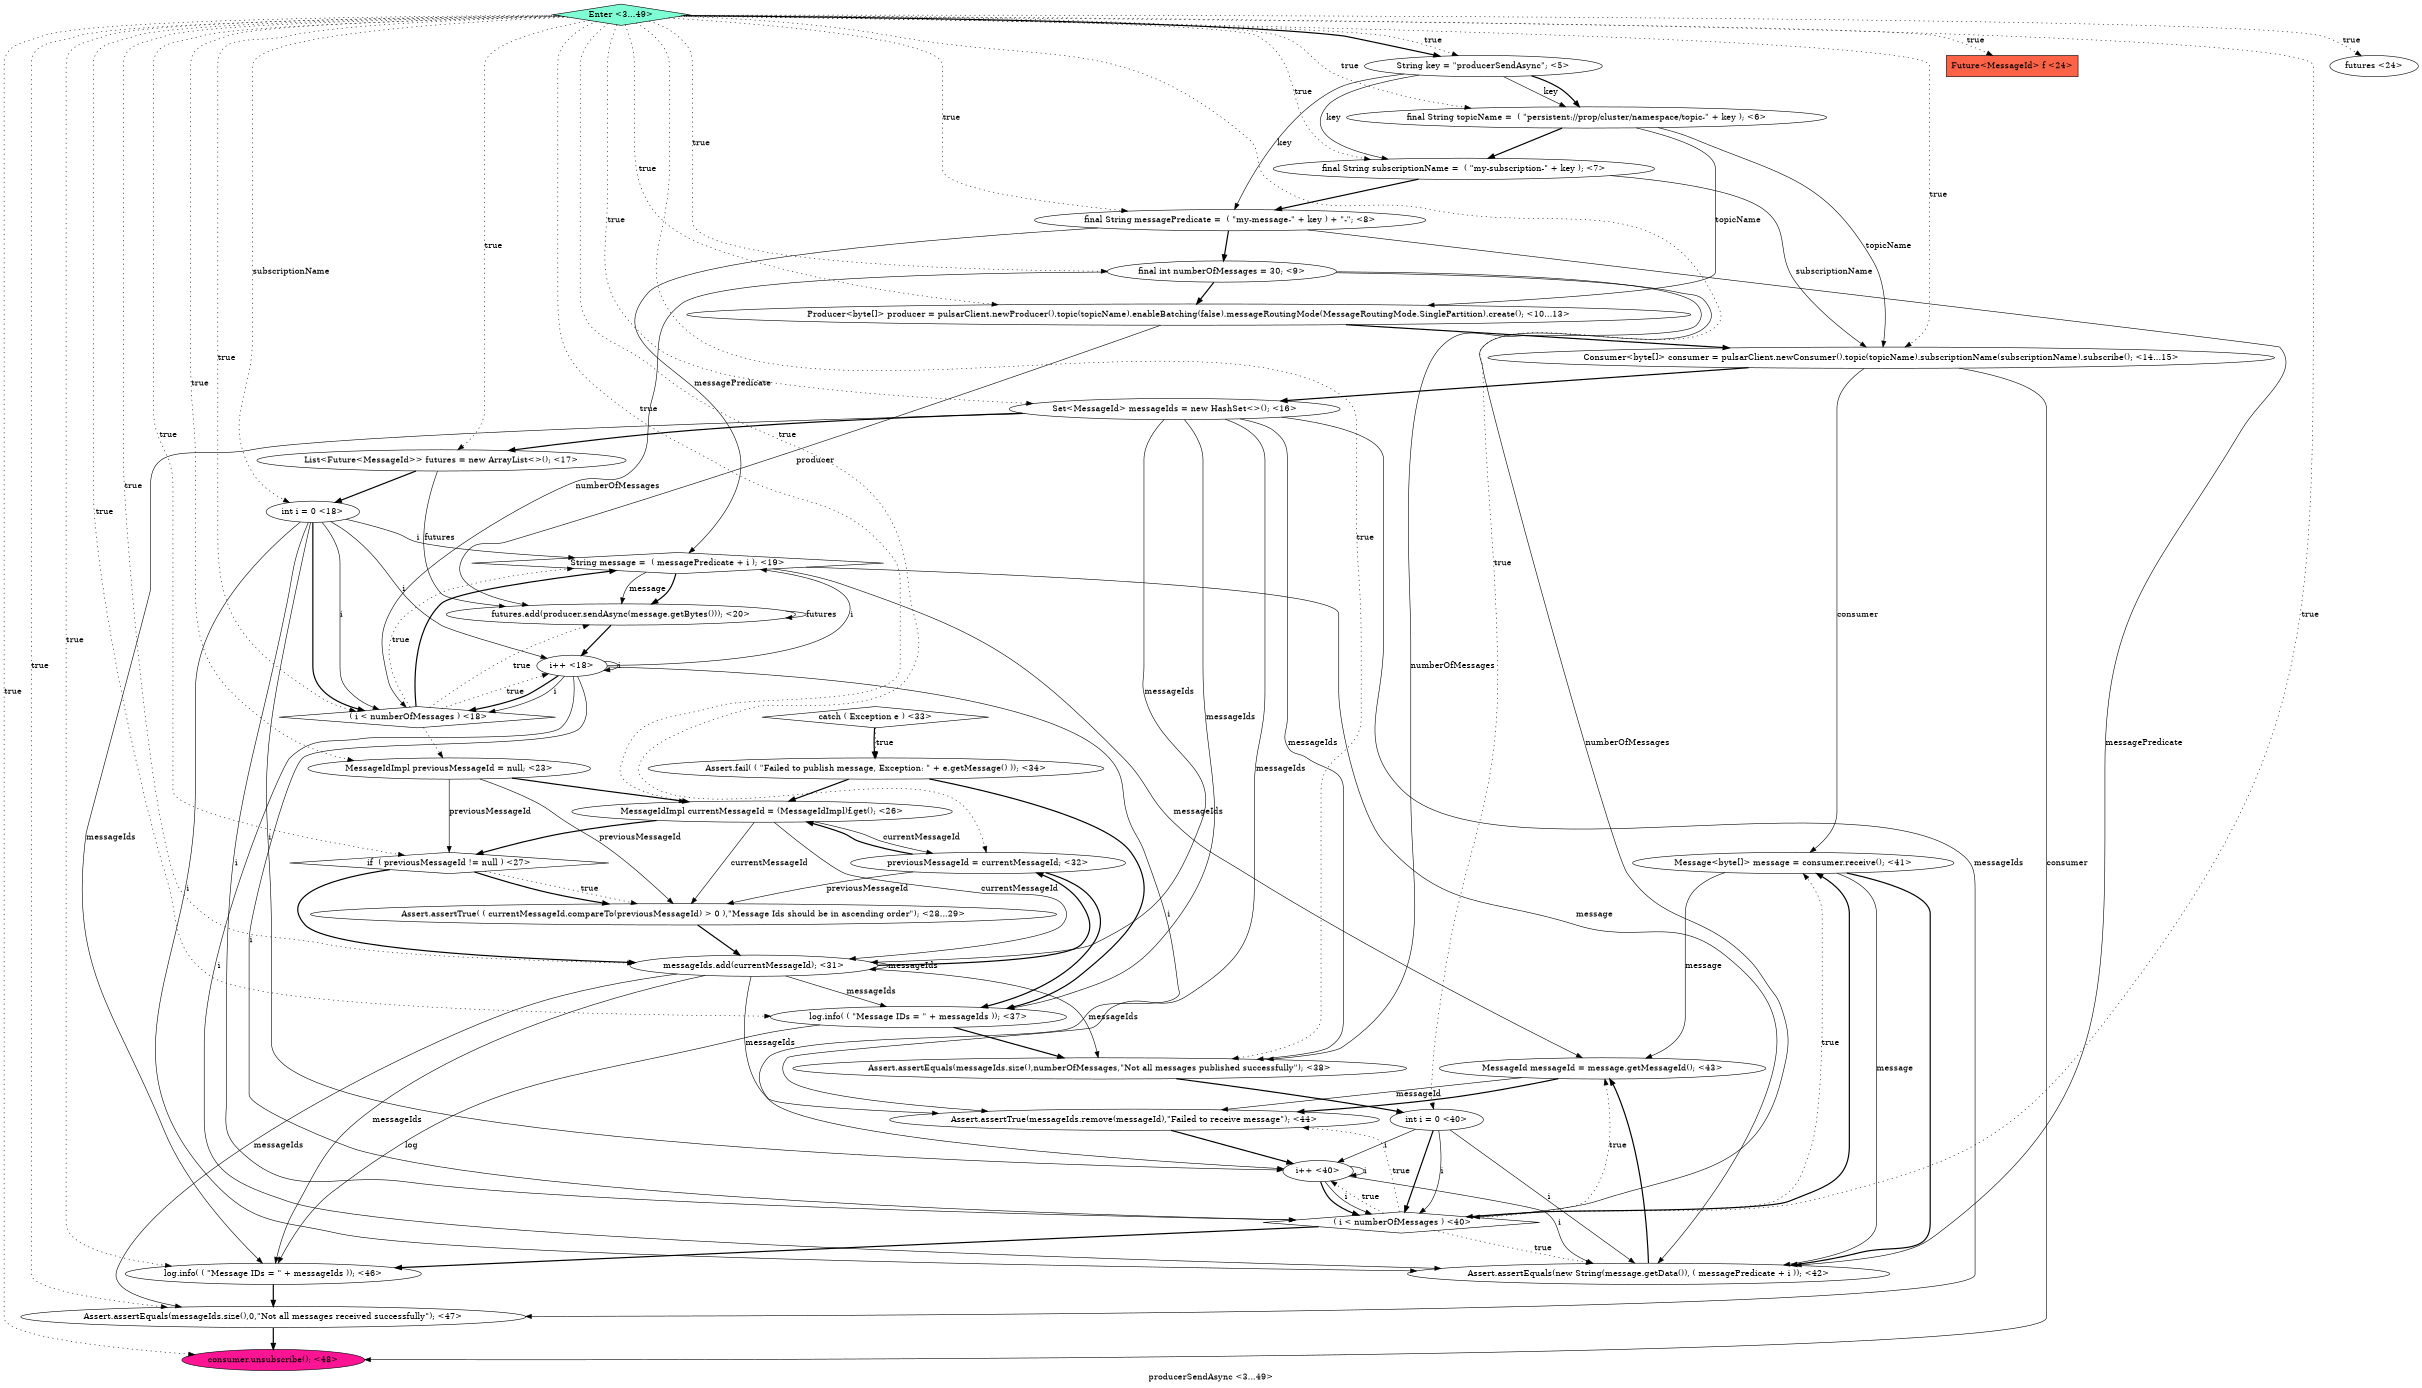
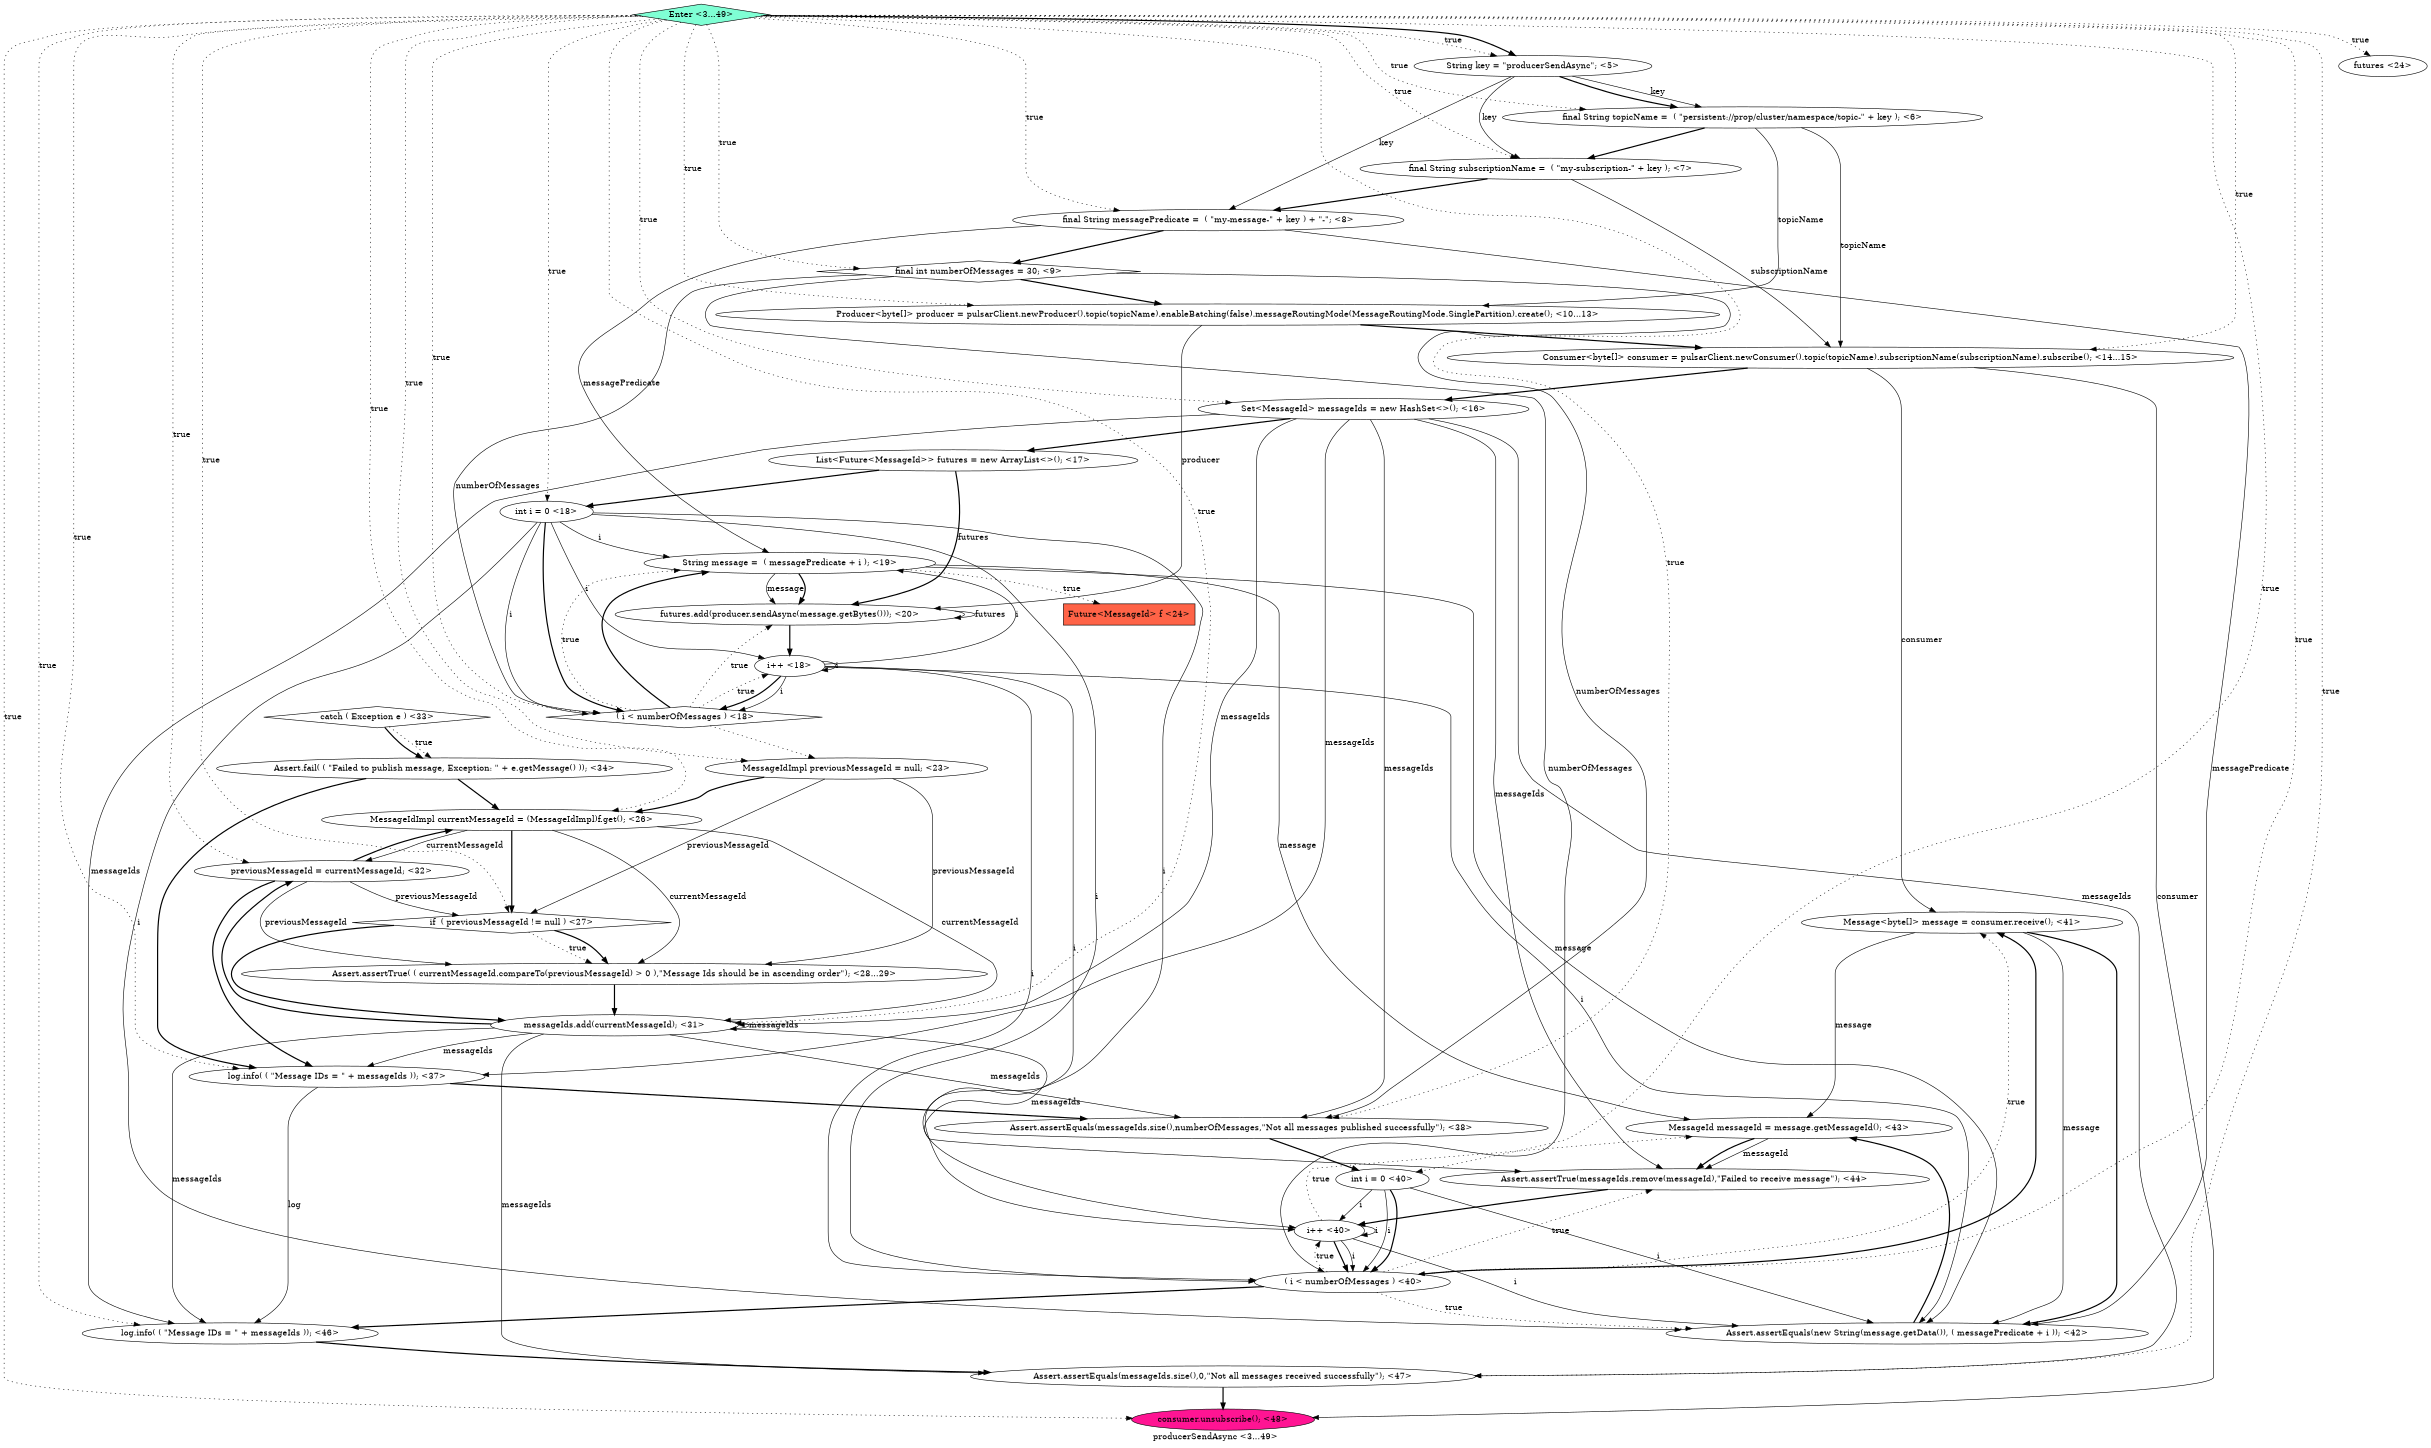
(1337, 21) -> (1006, 581)
(485, 200) -> none
(291, 272) -> (558, 272)
(1222, 272) -> (979, 272)
(426, 563) -> (954, 549)
(678, 563) -> (790, 563)
(1199, 812) -> (1298, 846)
none -> (400, 903)
(1589, 1196) -> (1460, 1156)
(1401, 1222) -> (1352, 1282)
